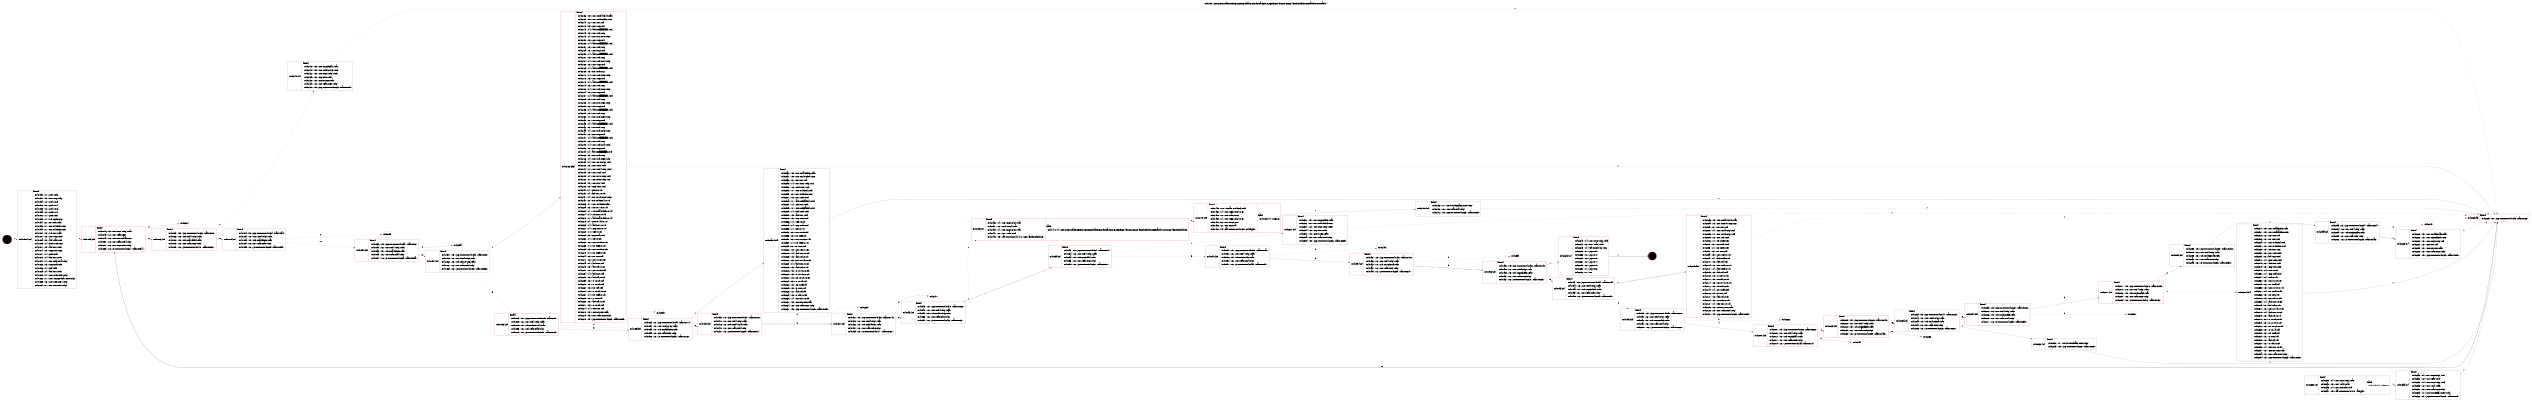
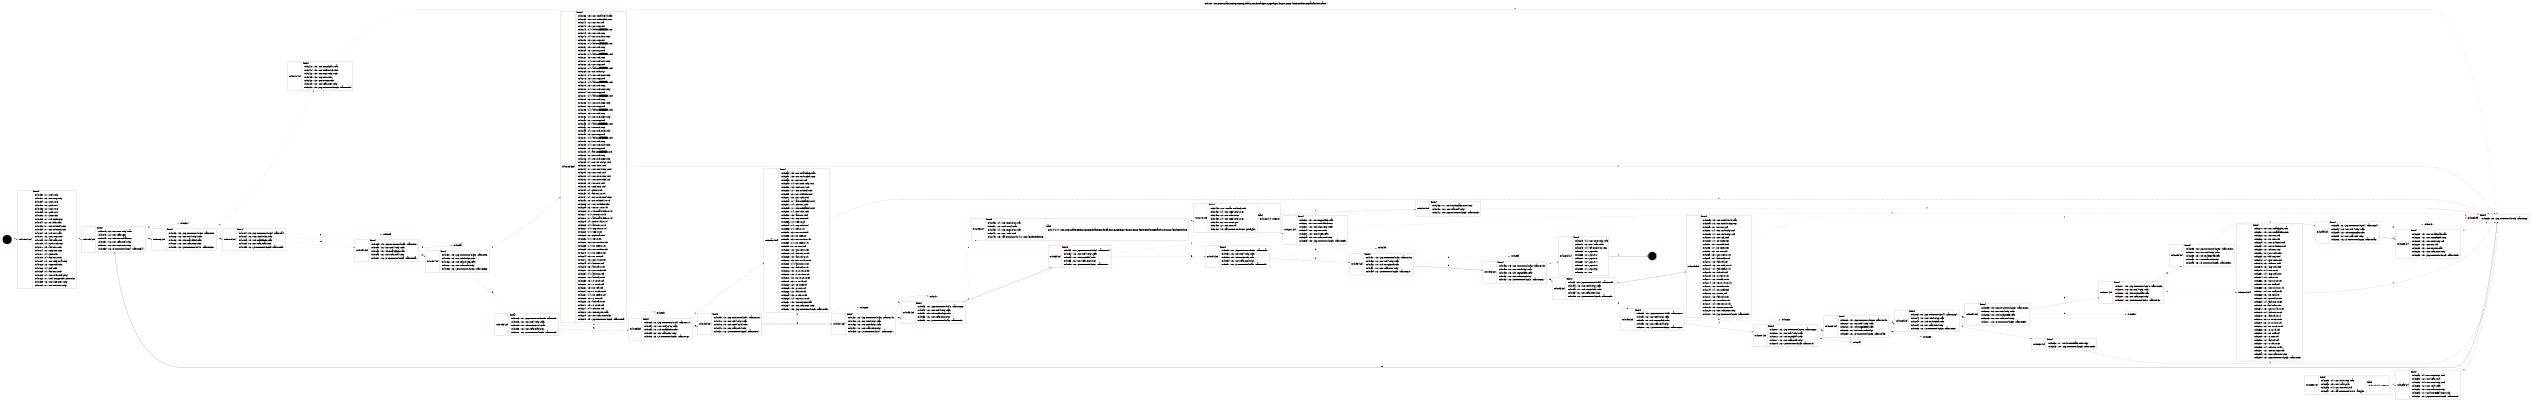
(1892, 323) -> (1892, 323)
